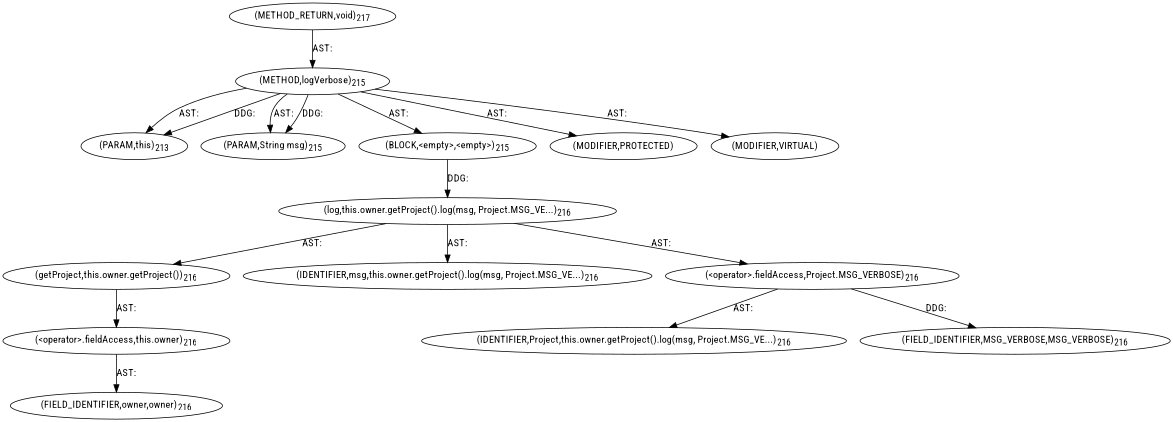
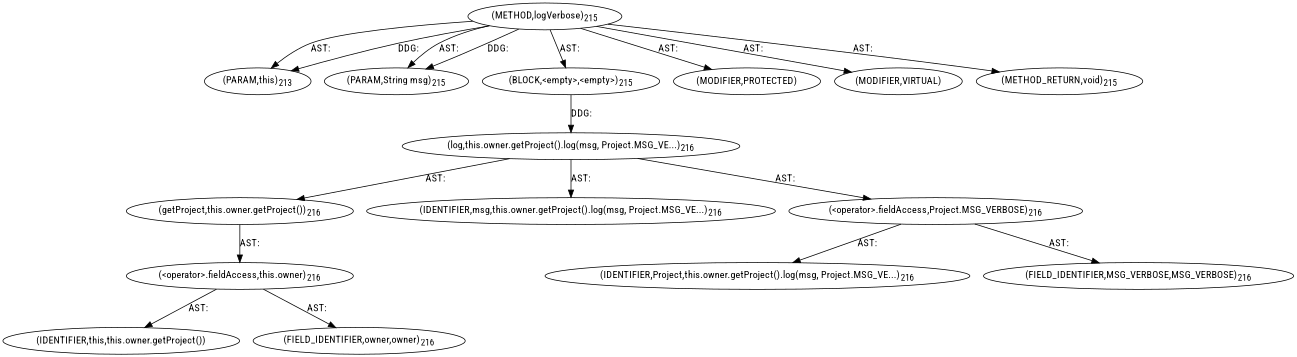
(364, 15) -> (1111, 80)
(313, 45) -> (800, 47)
(937, 308) -> (1060, 244)
none -> (121, 341)
